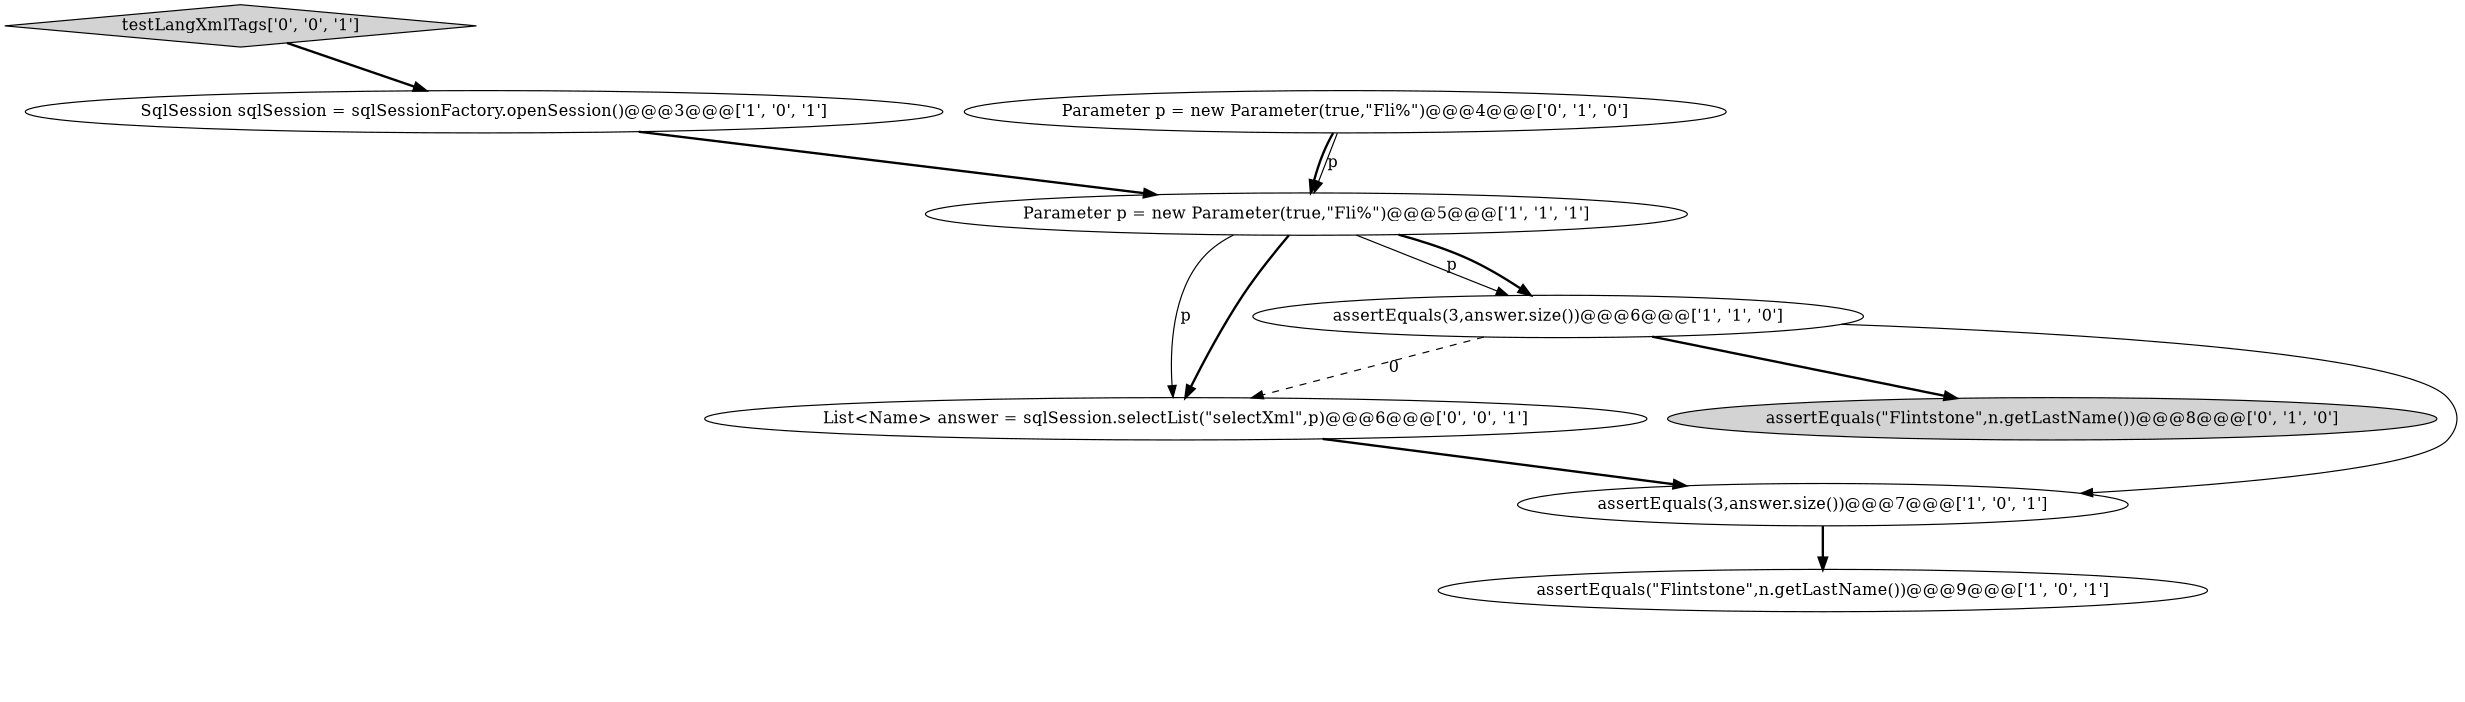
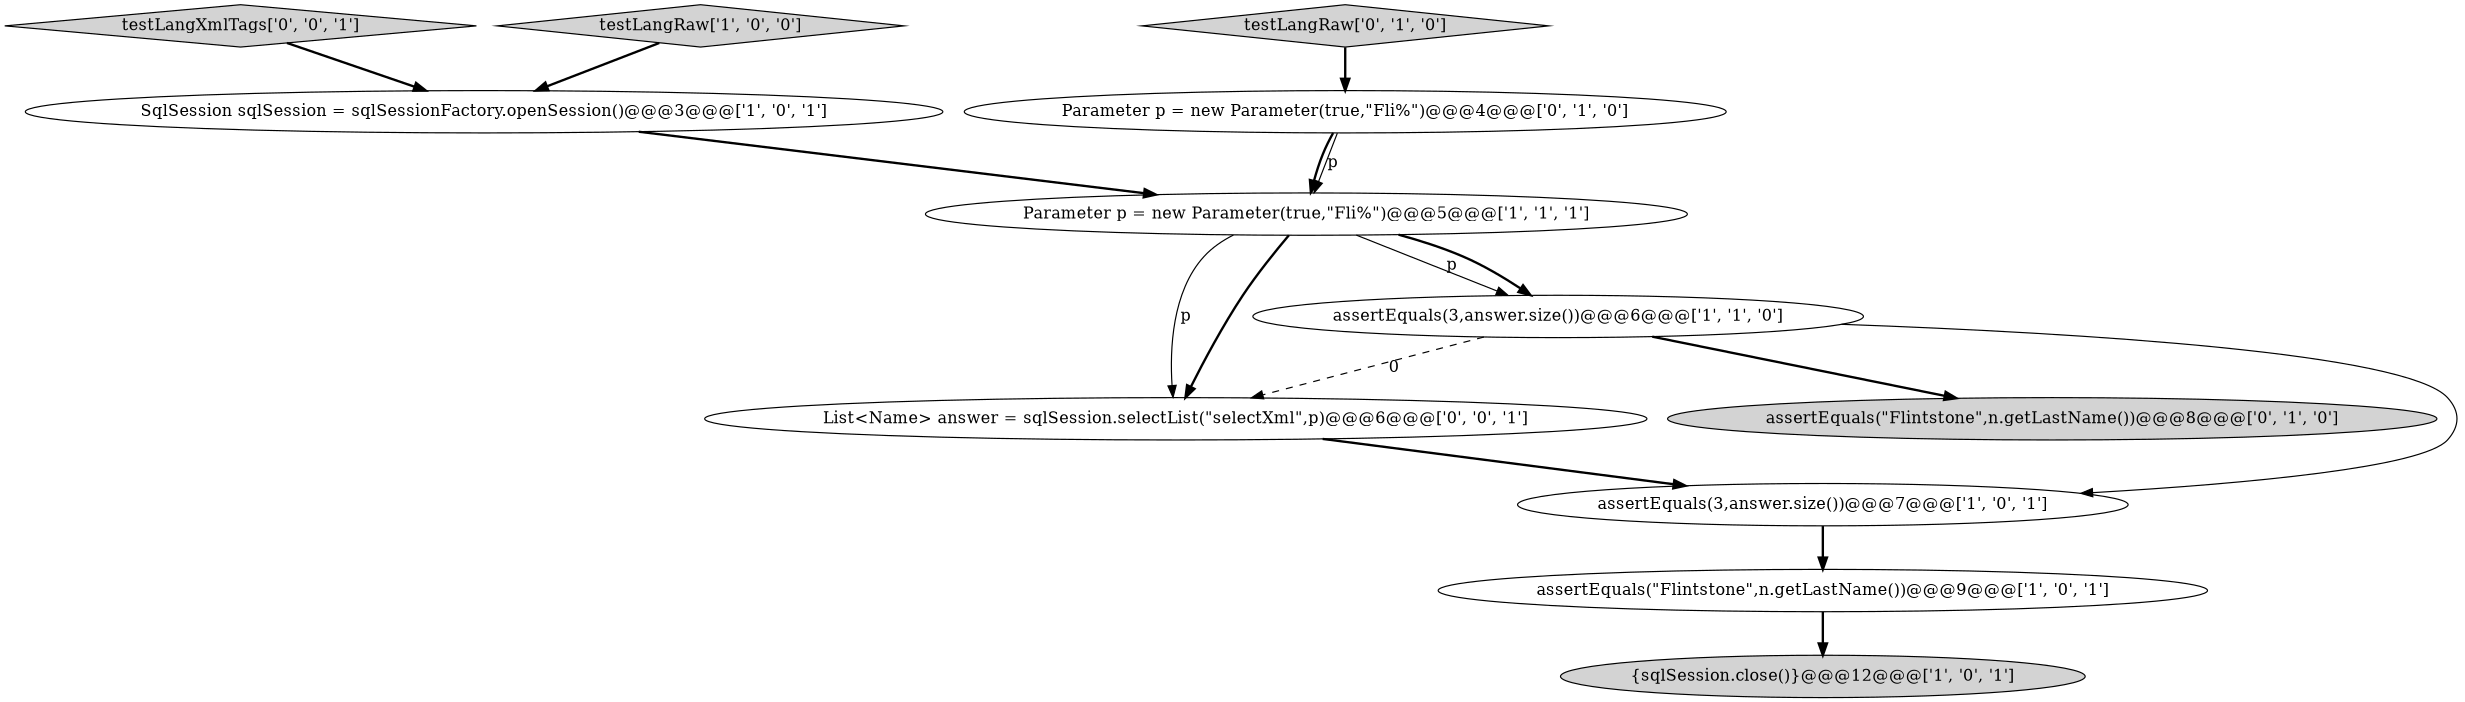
none -> (701, 26)
none -> (1345, 26)
none -> (1823, 676)
